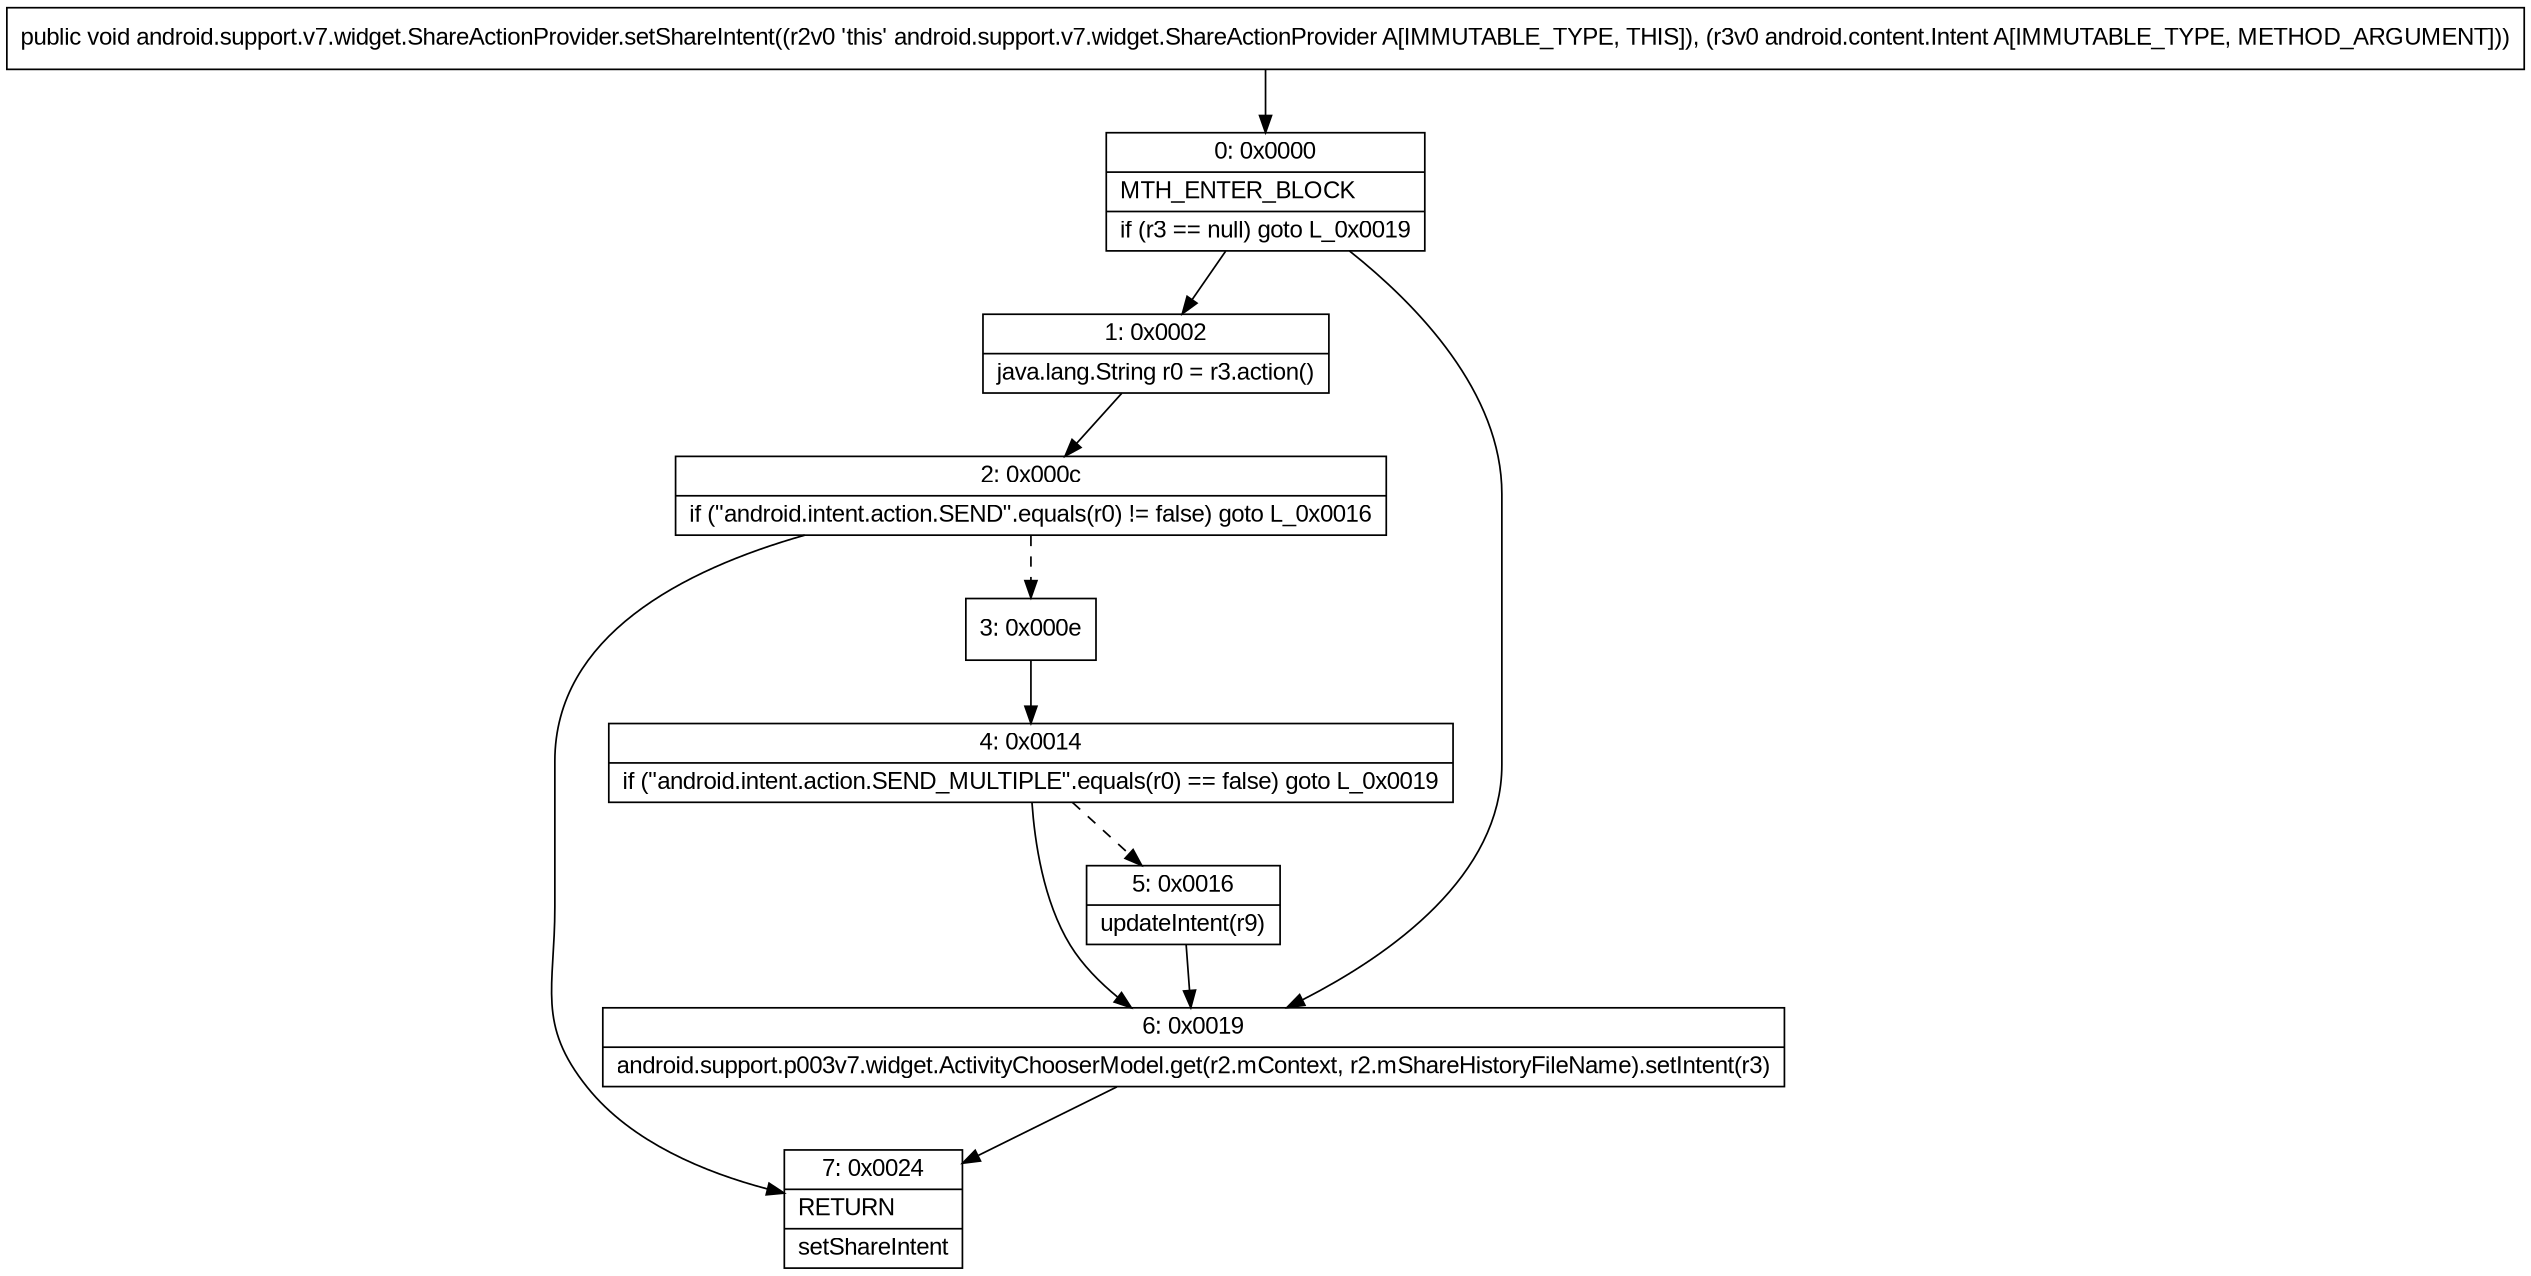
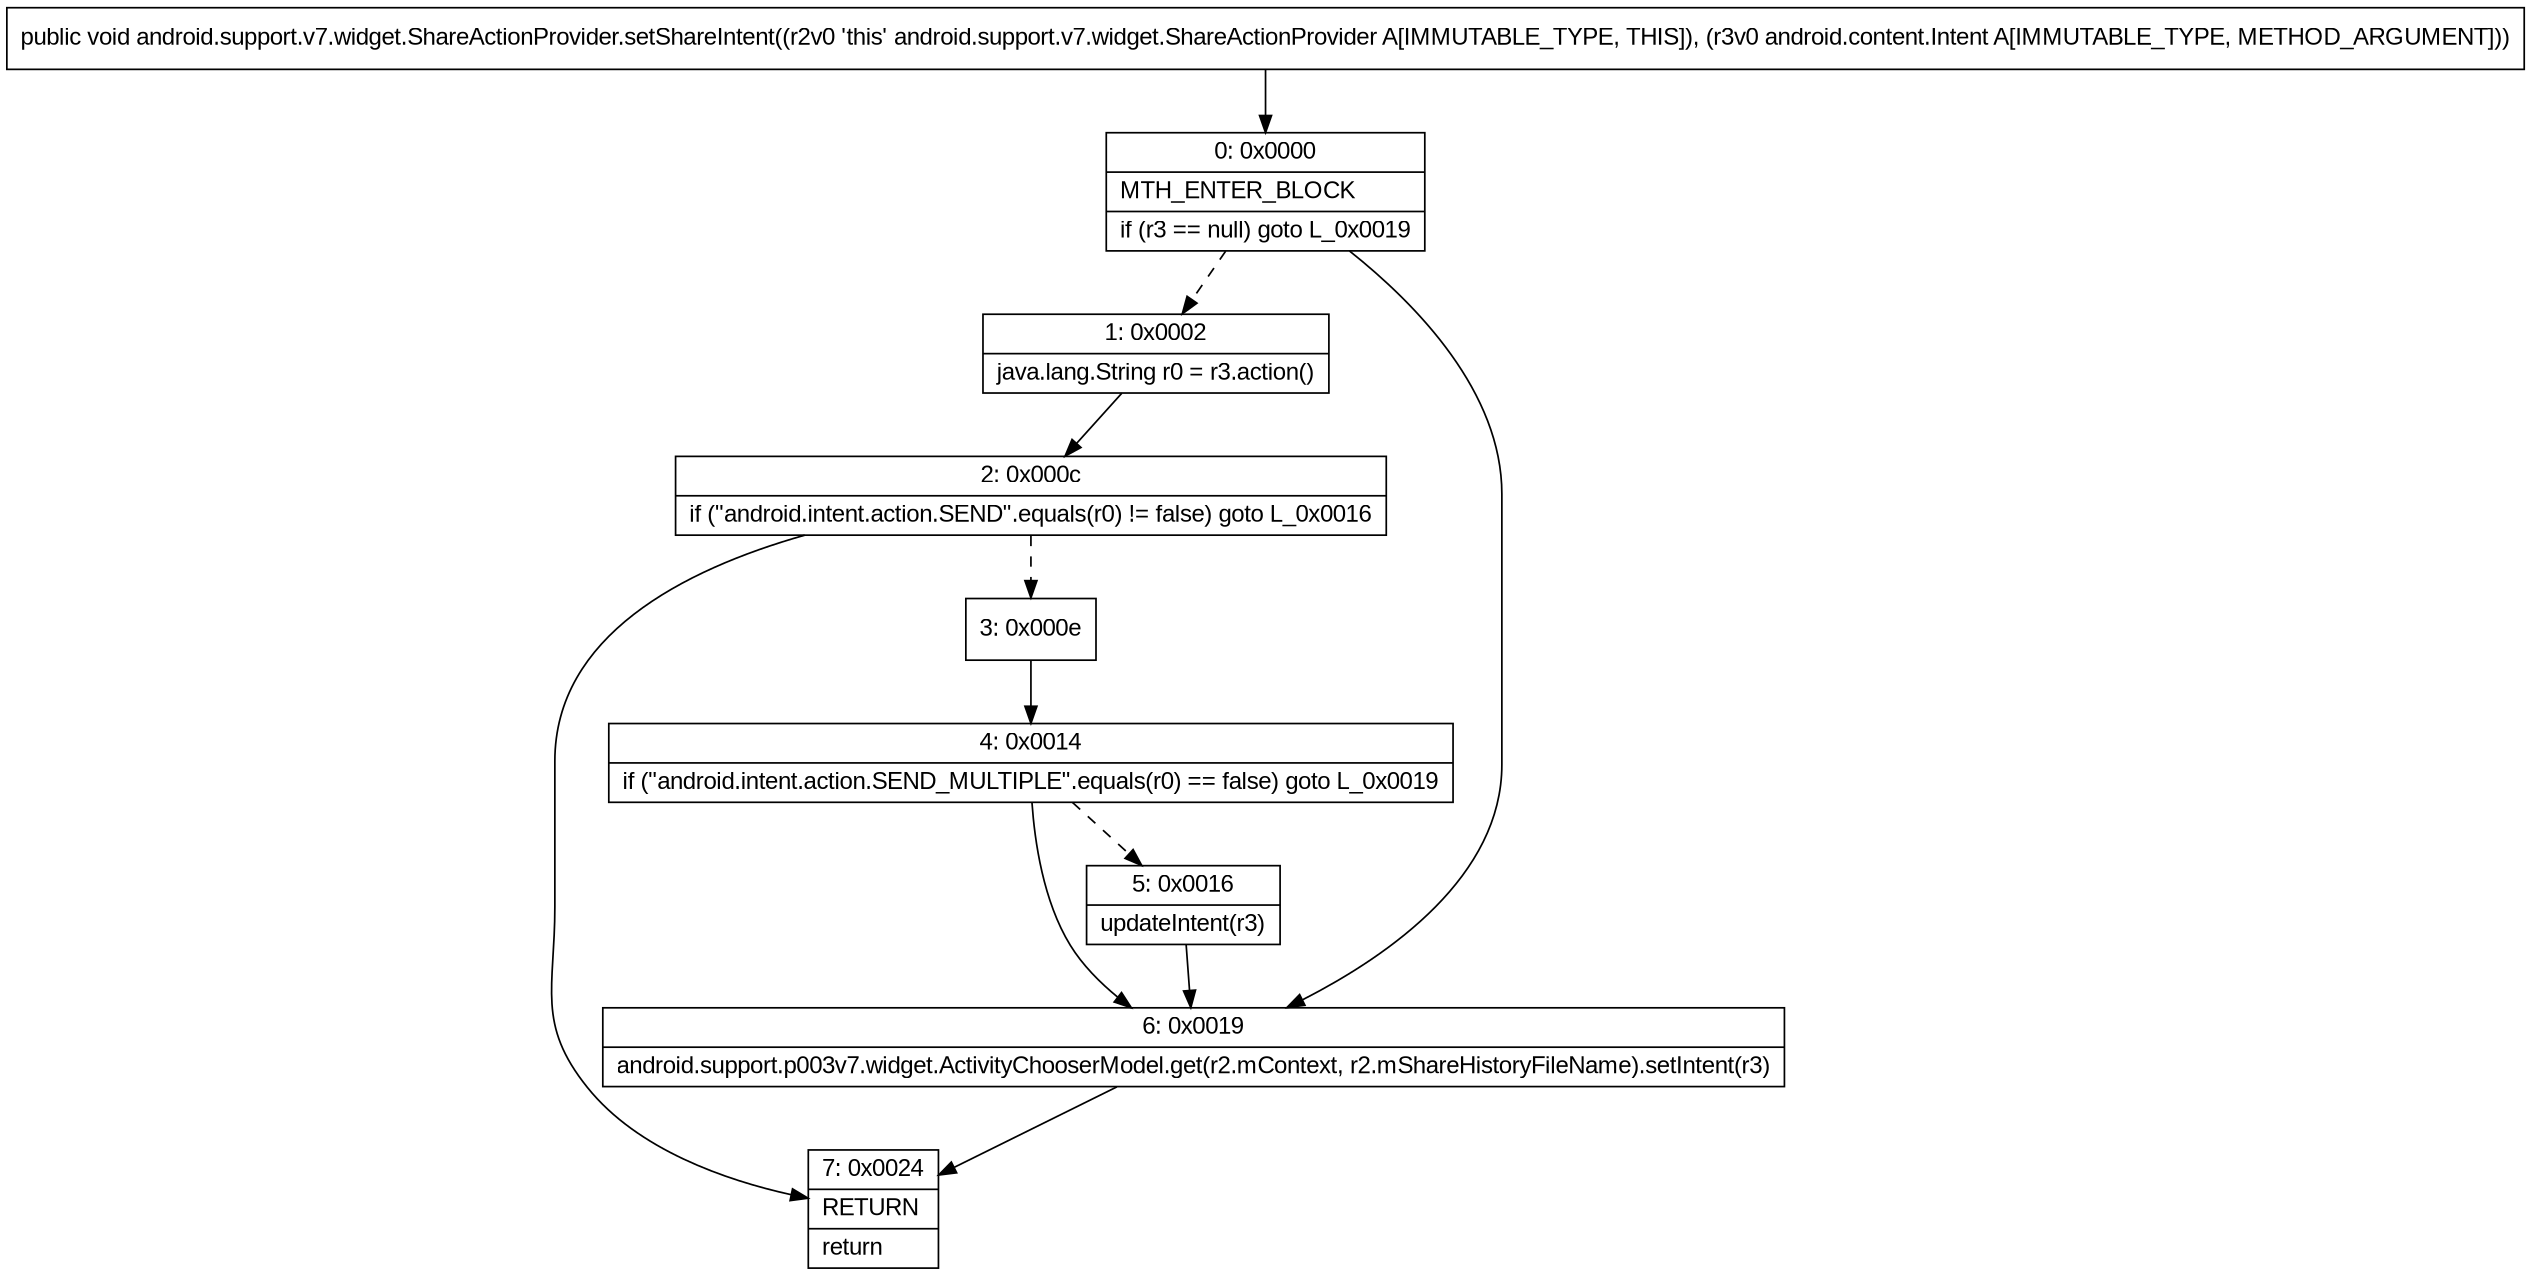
(1209, 275) -> (1209, 275)
(1183, 924) -> (1183, 924)
(873, 1248) -> (853, 1248)
